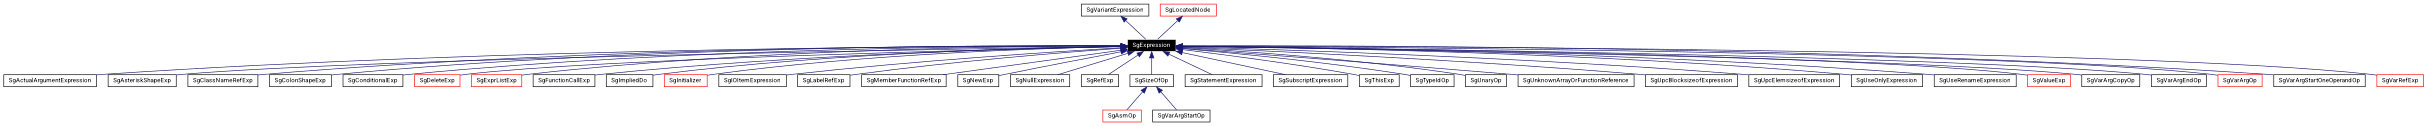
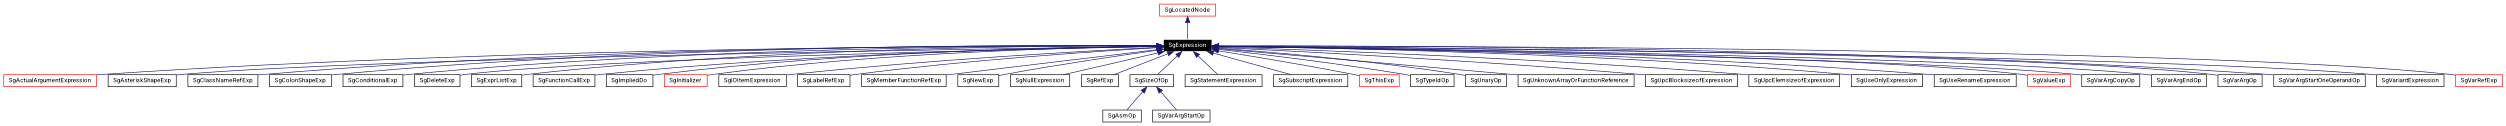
(1136, 30) -> (1798, 54)
(50, 81) -> (50, 81)
(437, 81) -> (437, 81)
(497, 81) -> (497, 81)
(1379, 81) -> (1379, 81)
(2240, 81) -> (2240, 81)
(1122, 116) -> (1122, 116)
